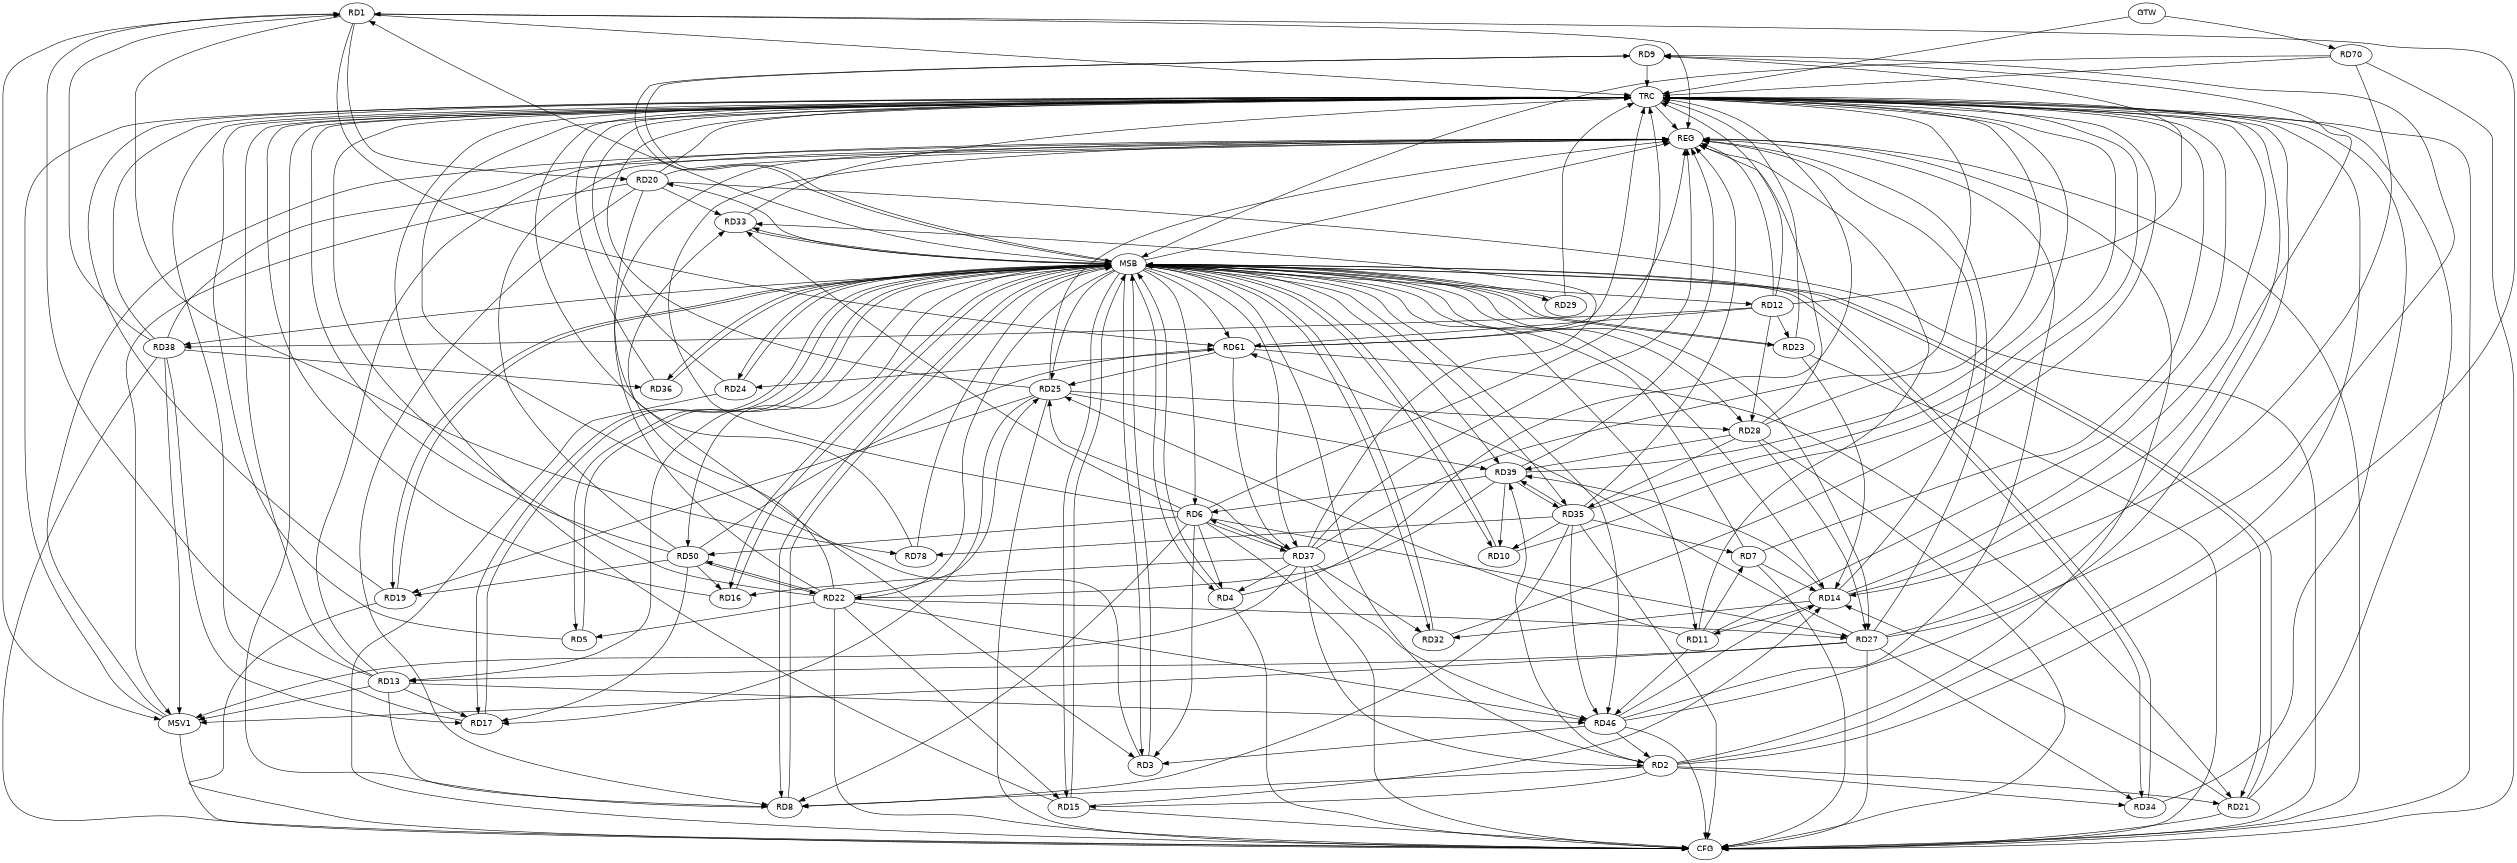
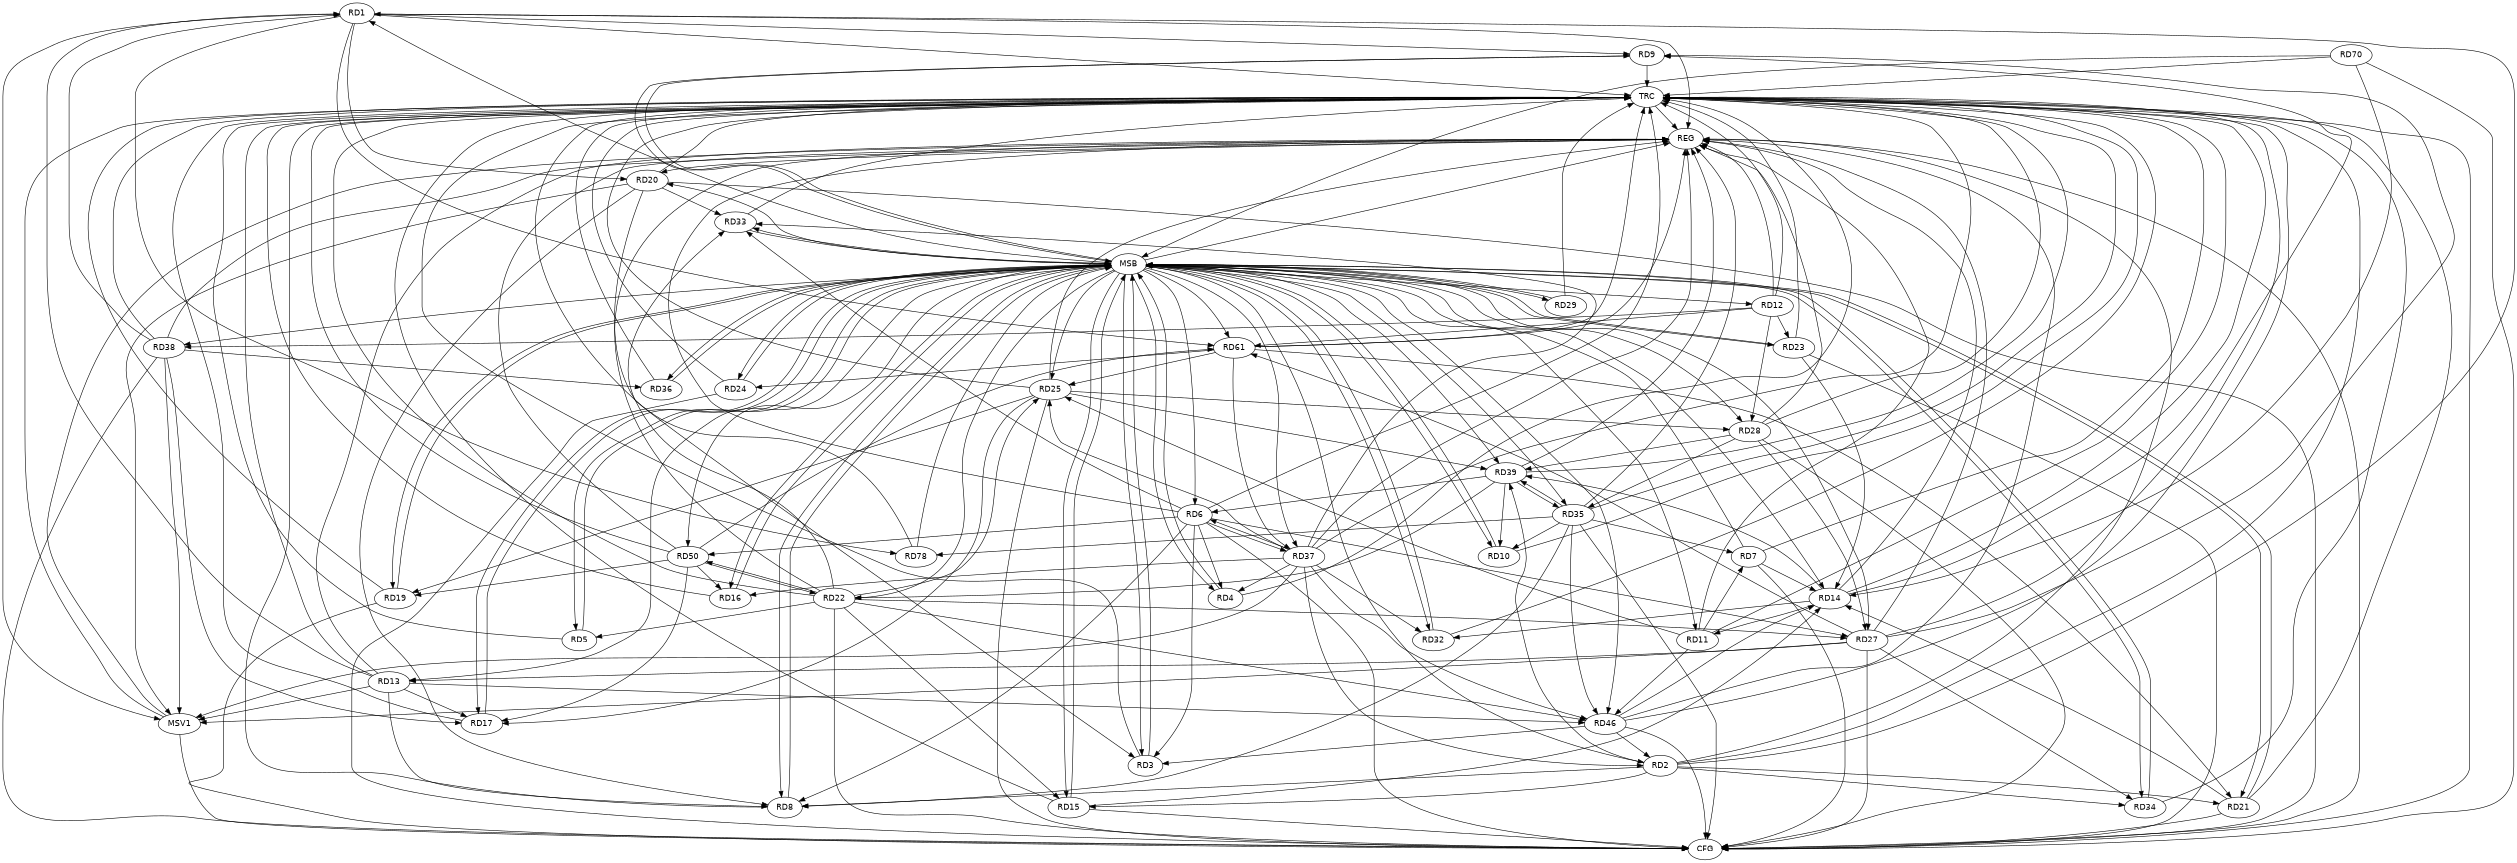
(2147, 13) -> none
(1163, 149) -> (1167, 148)
(2182, 158) -> (999, 34)
(1379, 821) -> none
